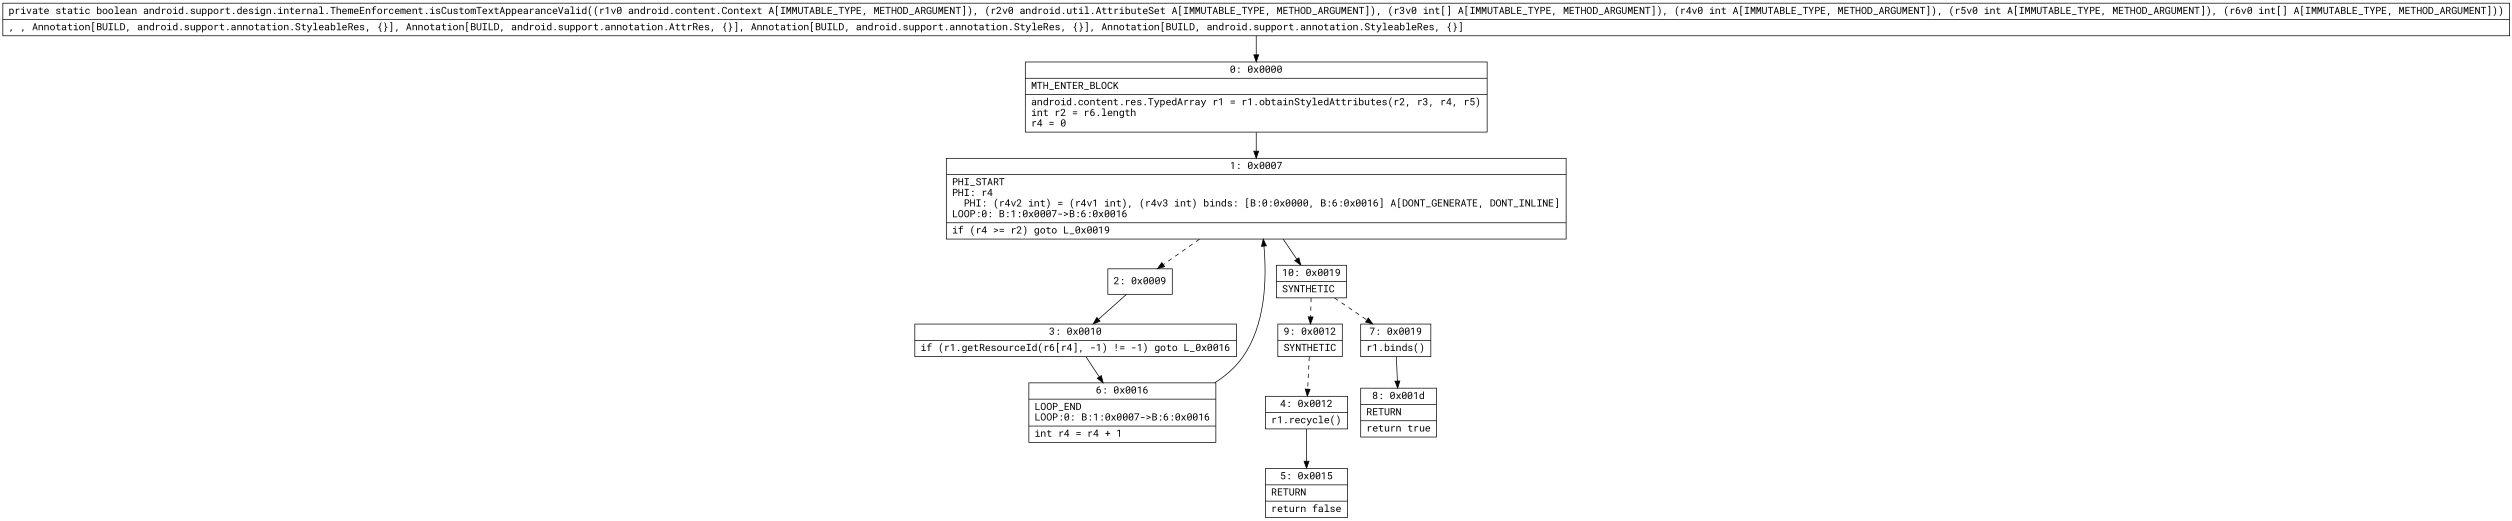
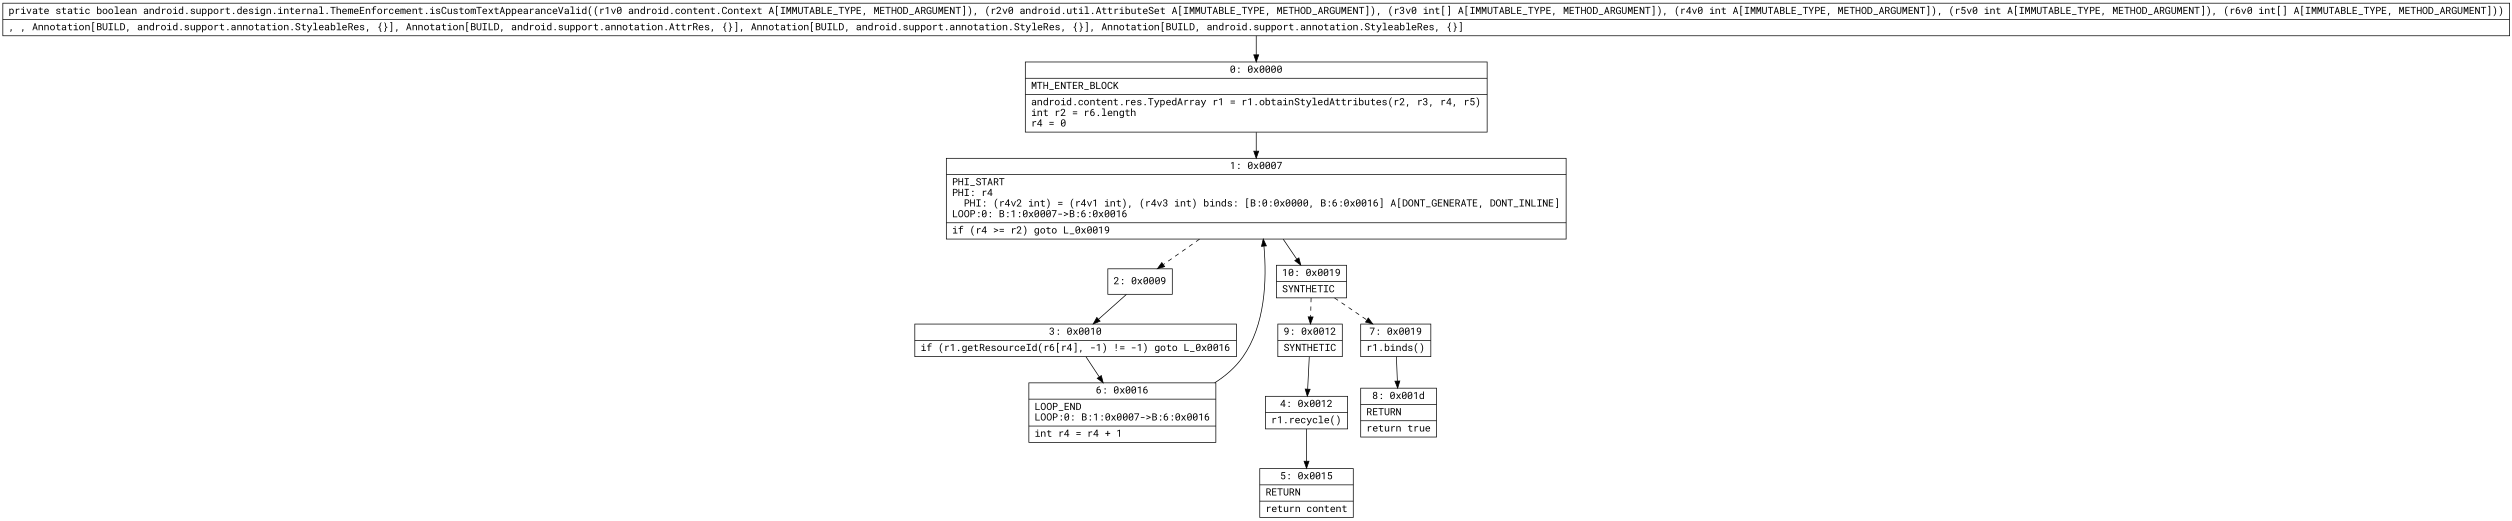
(1308, 373) -> (1308, 373)
(1307, 509) -> (1307, 509)
